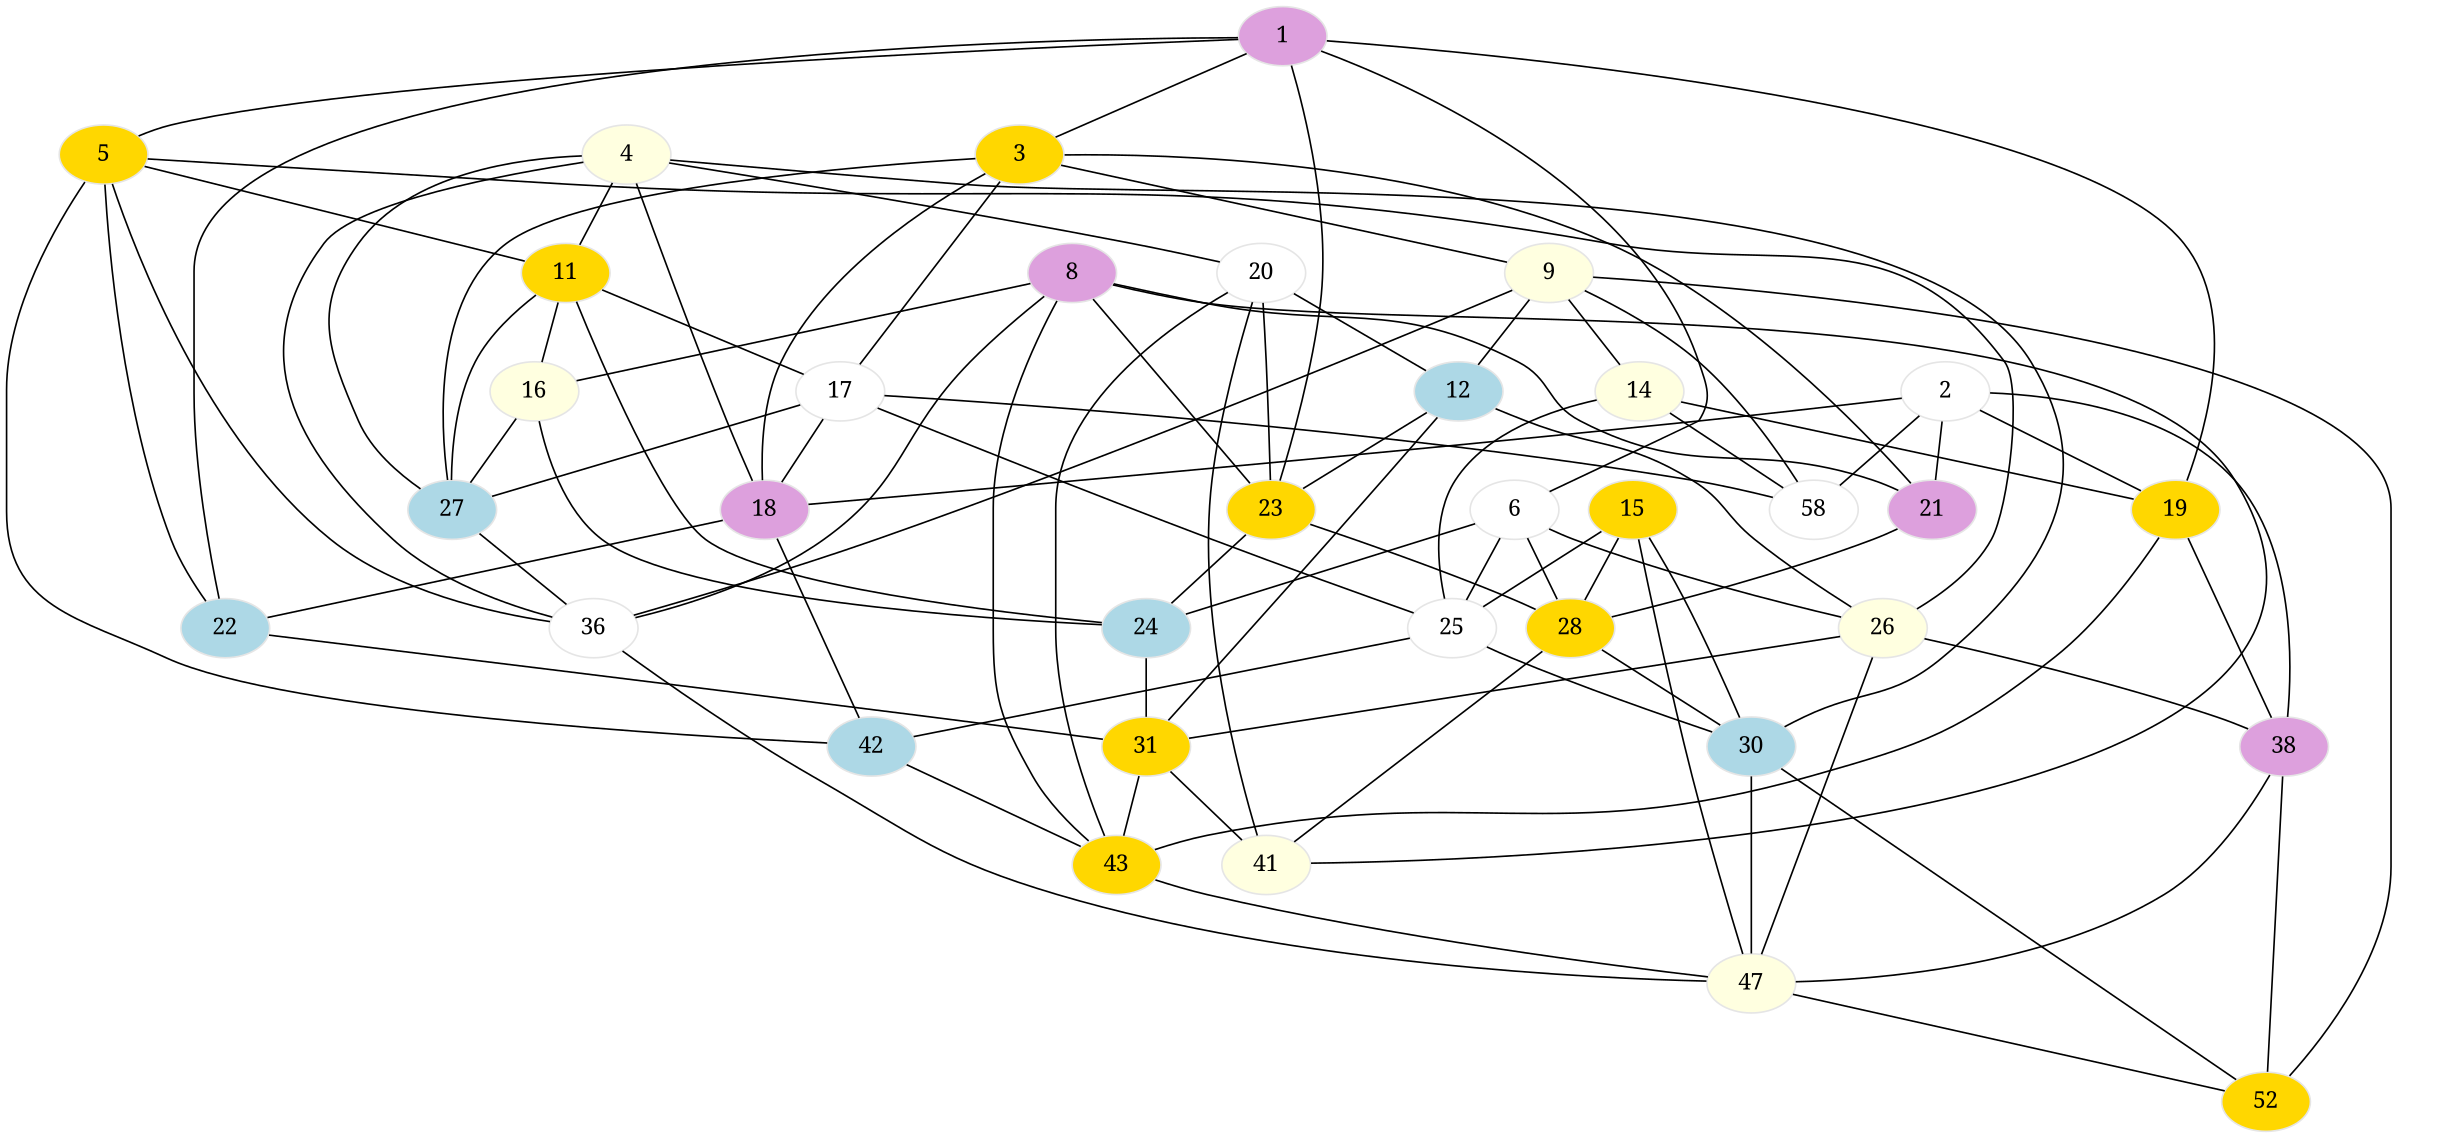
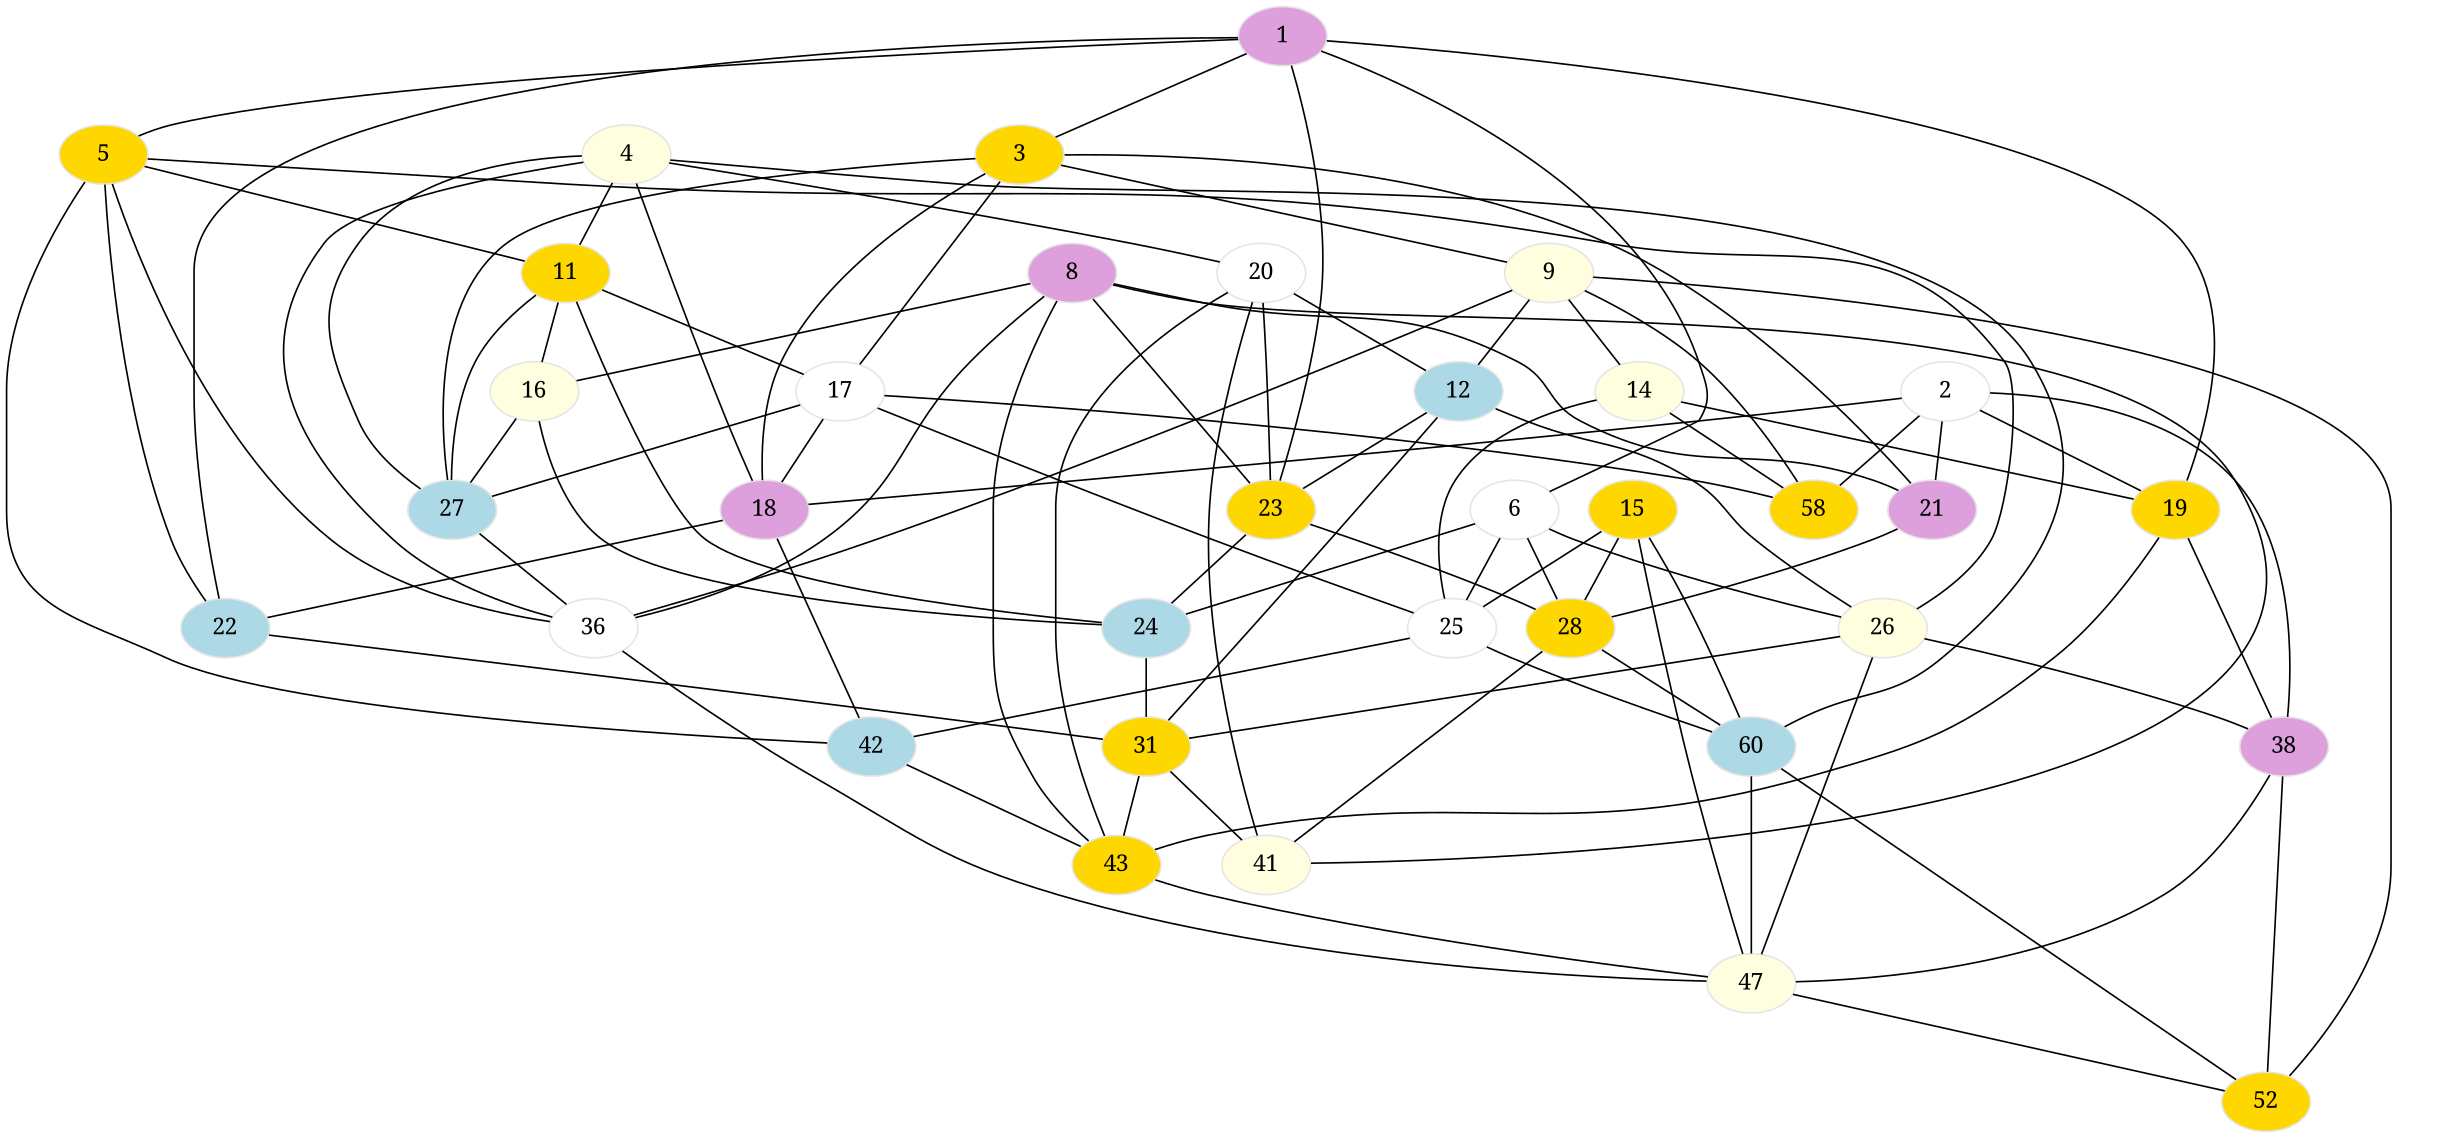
(1814, 510) -> (1814, 510)
(1751, 747) -> (1751, 747)
